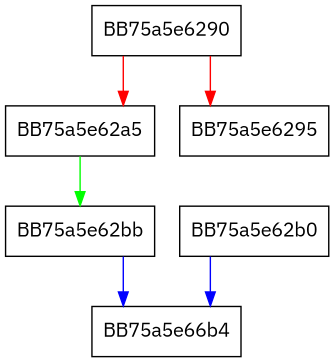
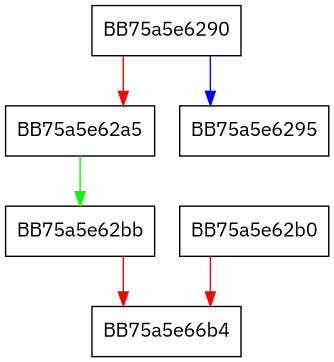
(210, 74) -> (210, 74)
(123, 274) -> (123, 274)
(210, 274) -> (210, 274)
